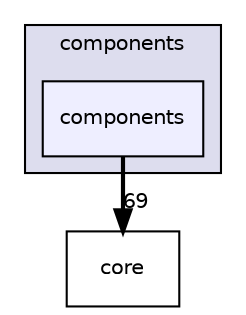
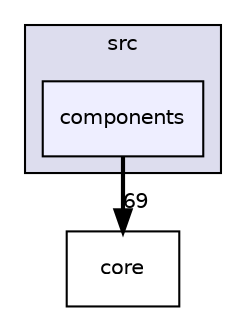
(123, 45) -> (123, 45)
